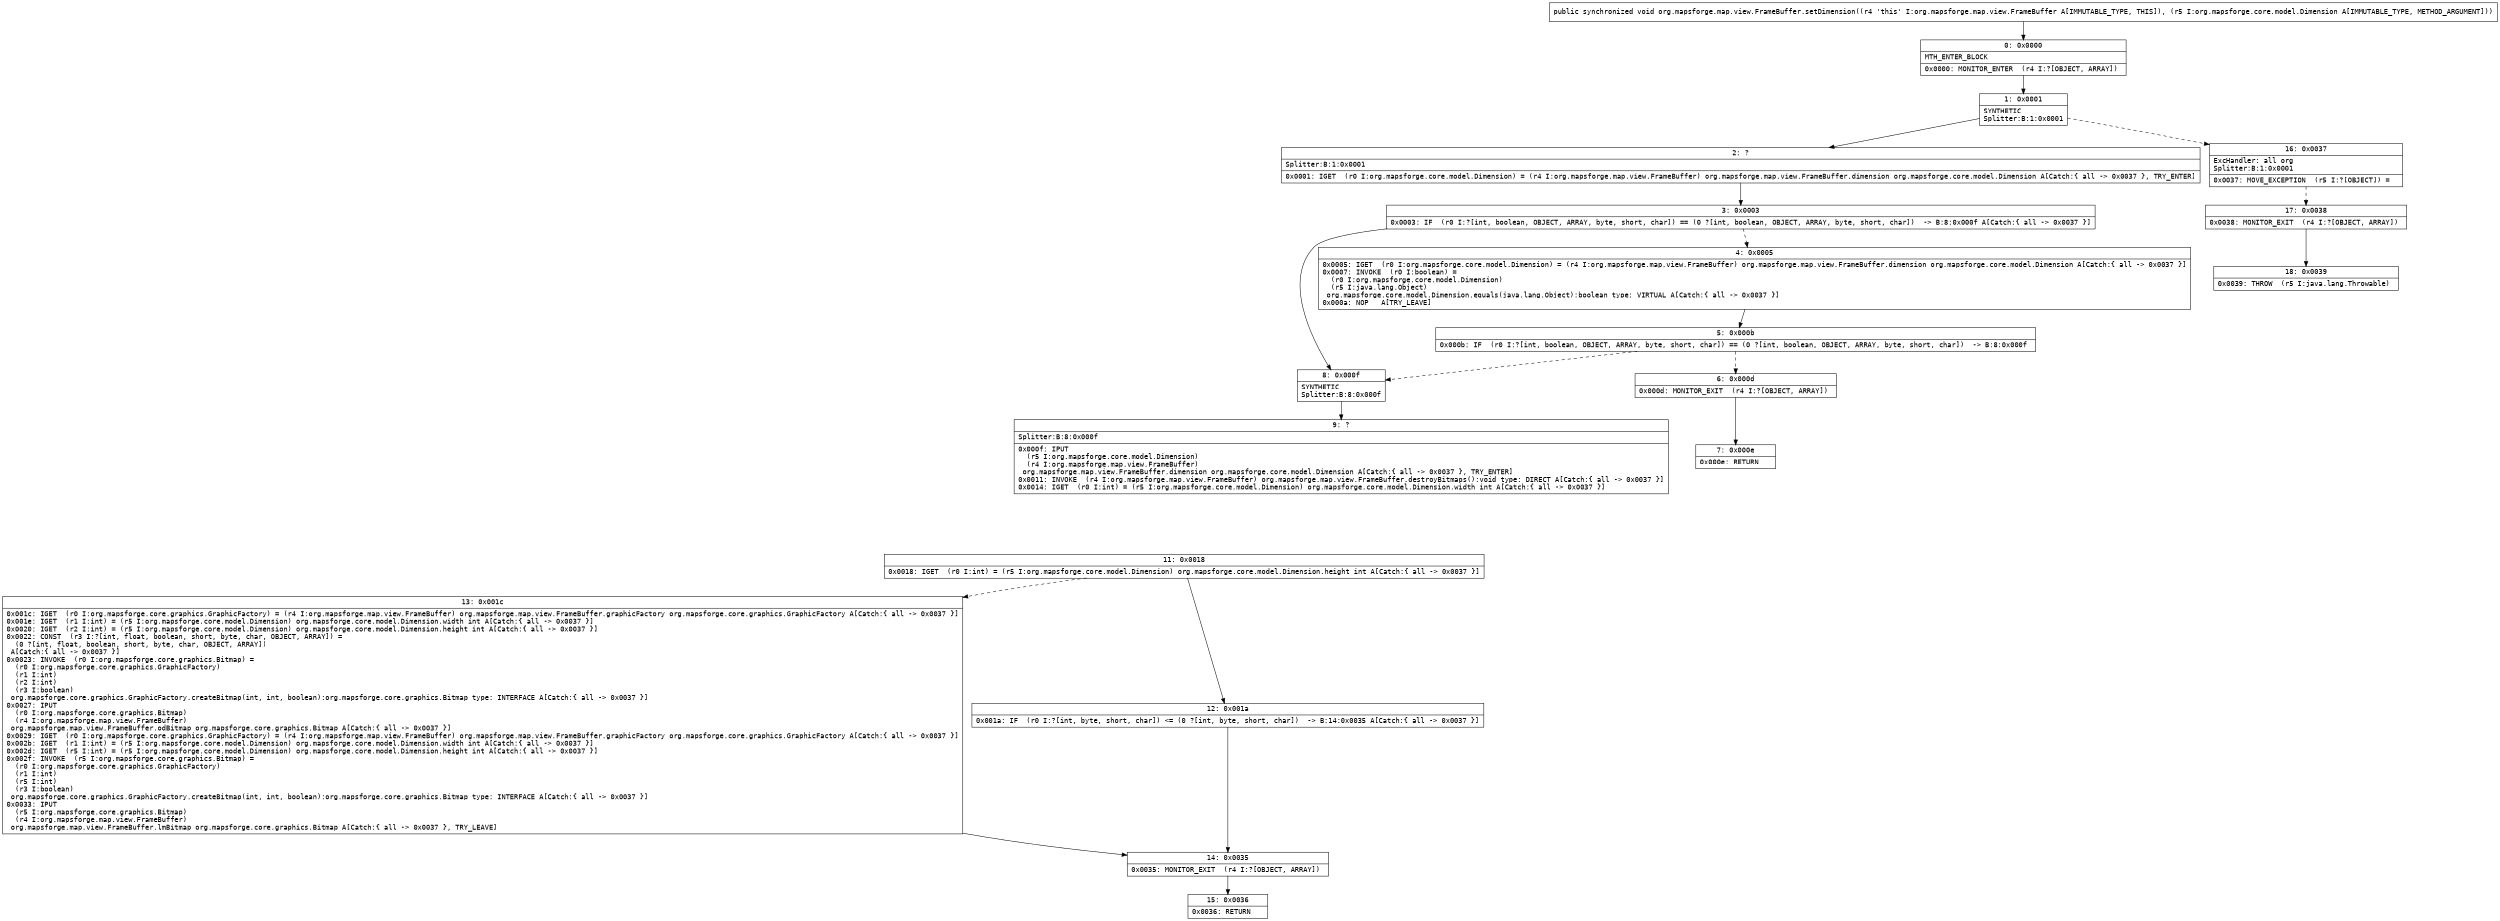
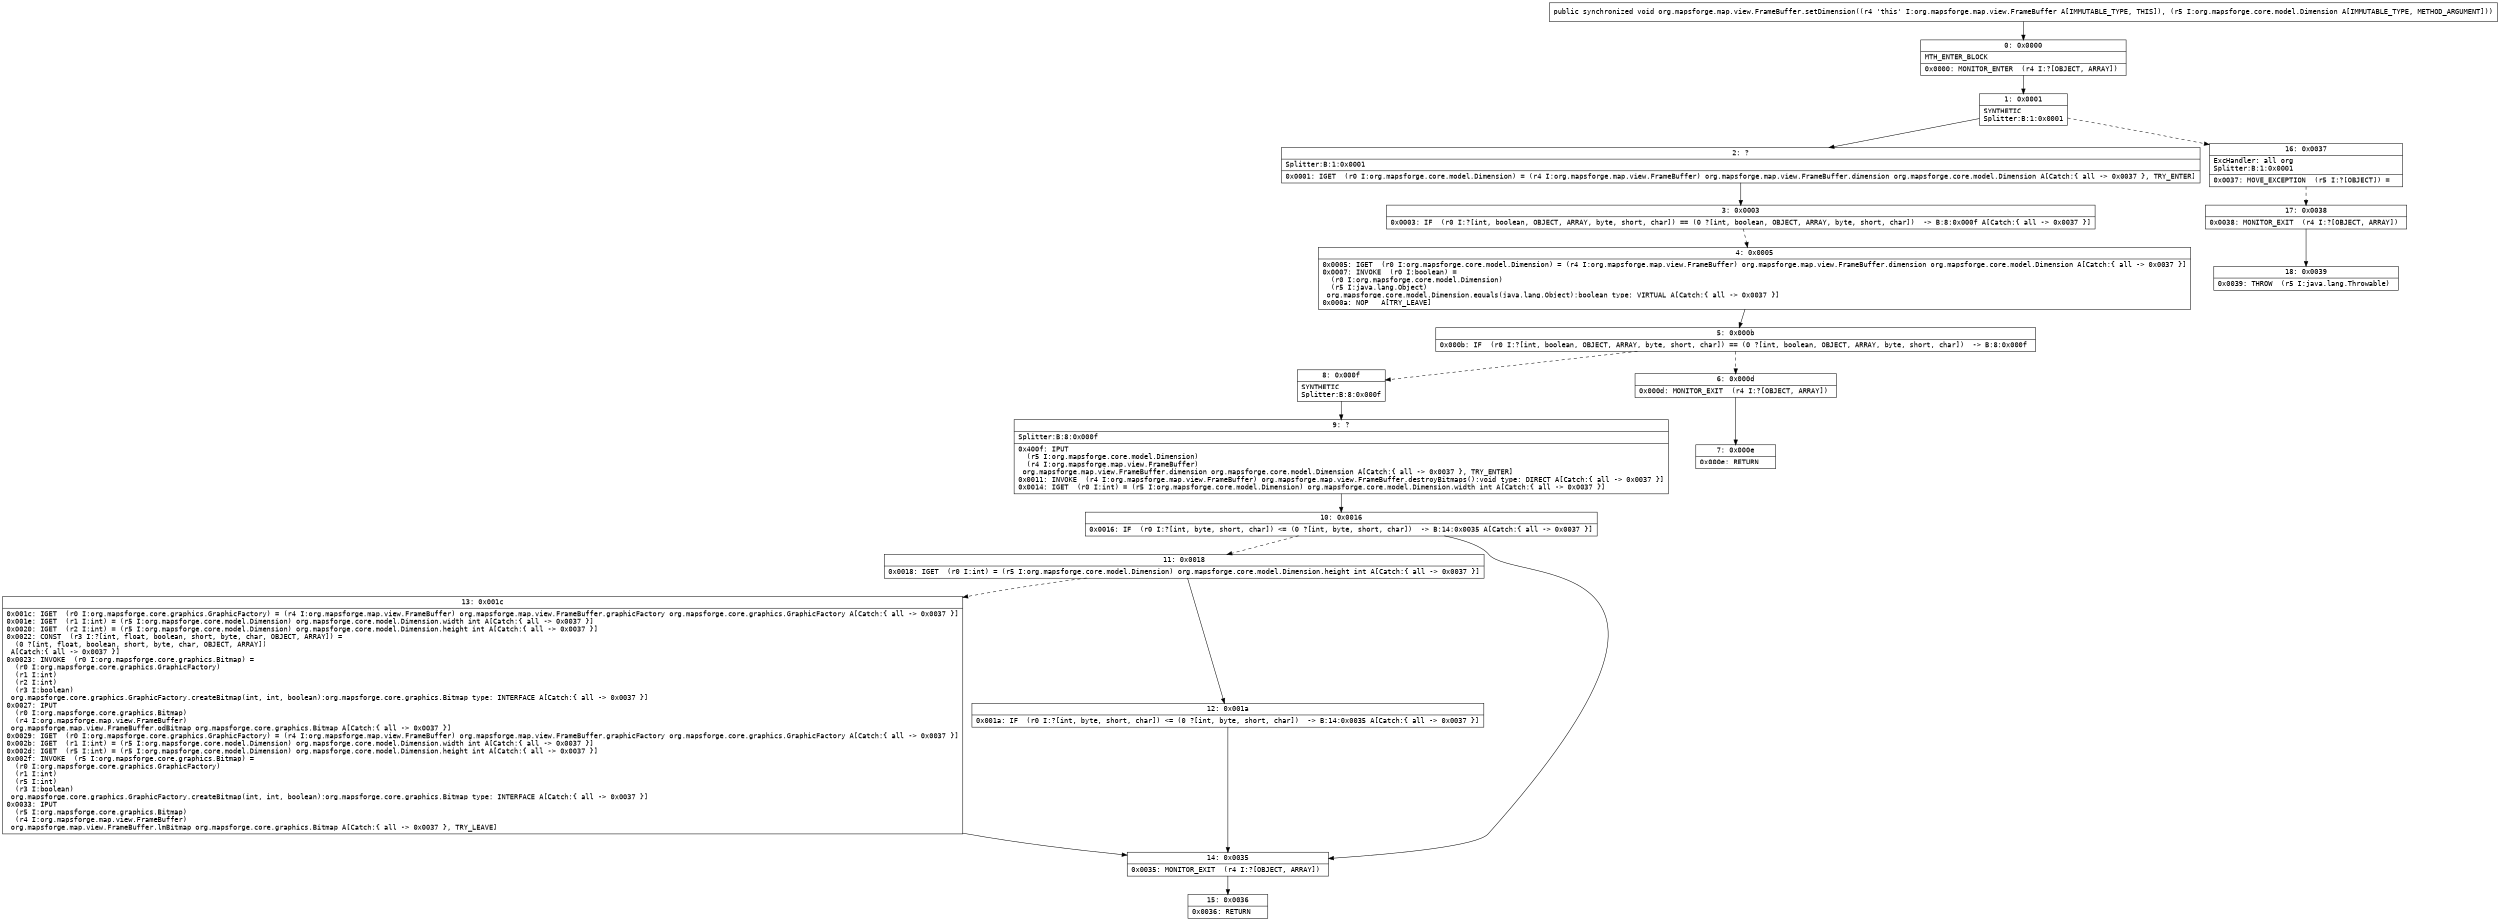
(1302, 270) -> none
(1048, 449) -> (1048, 449)
none -> (1341, 524)
